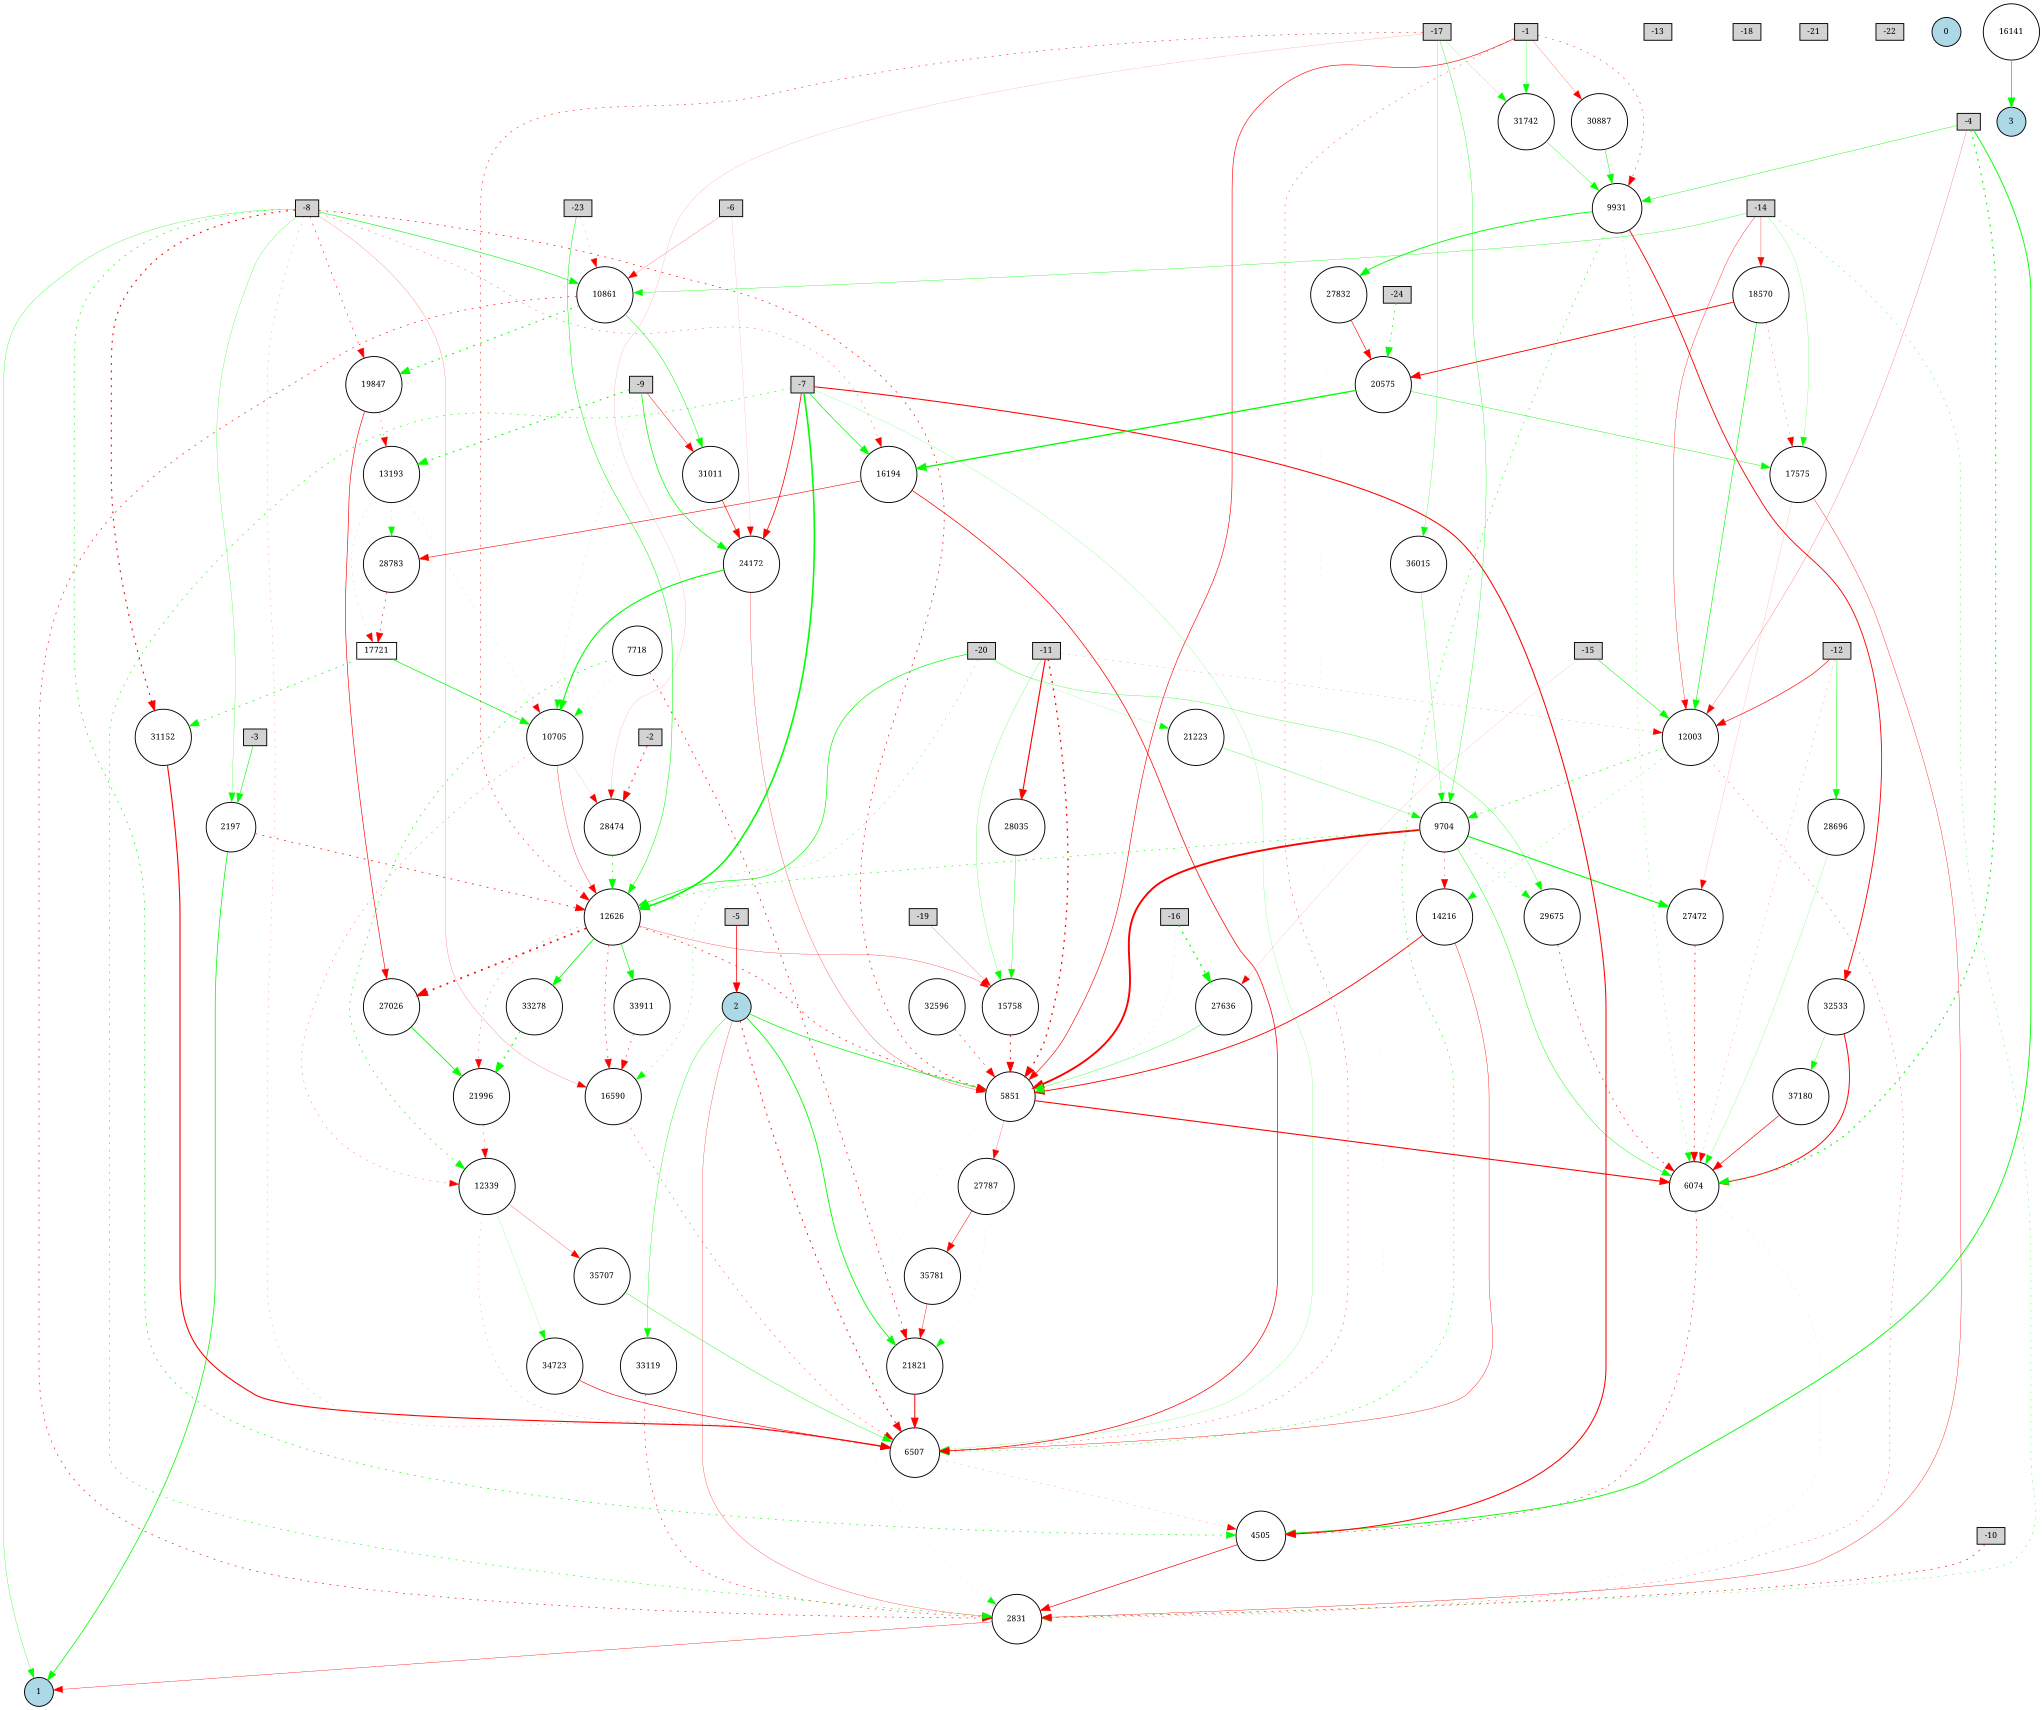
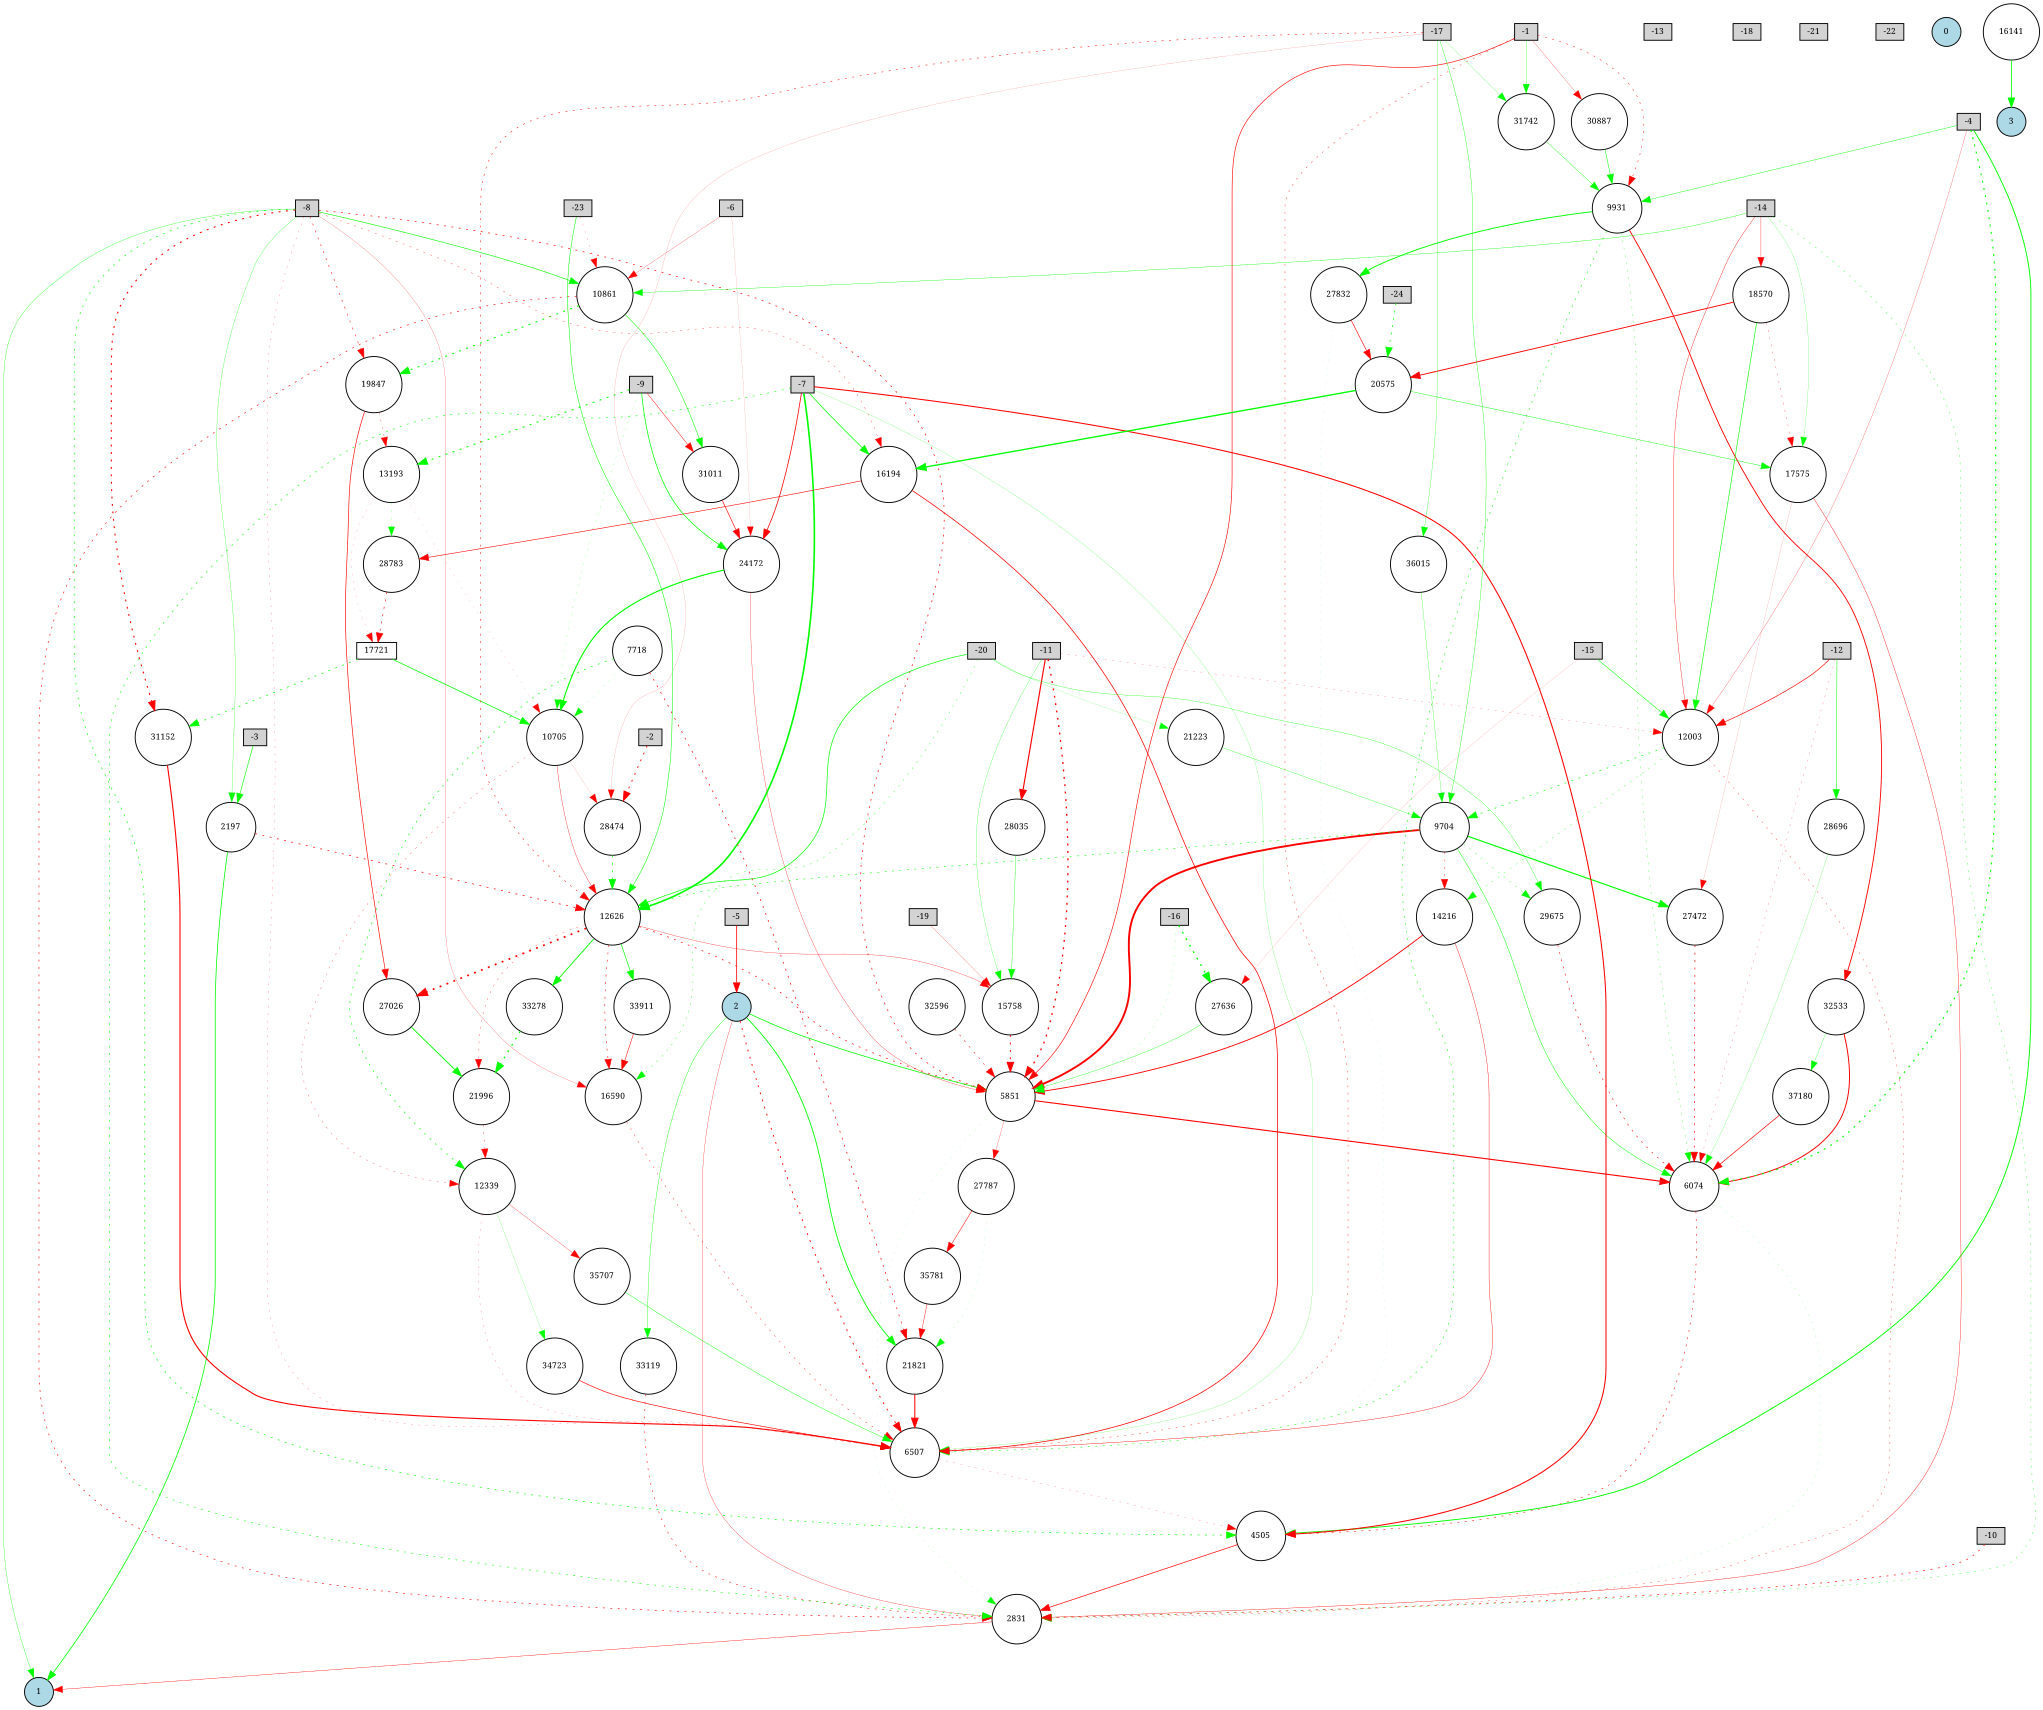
(629, 1047) -> (629, 1047)
